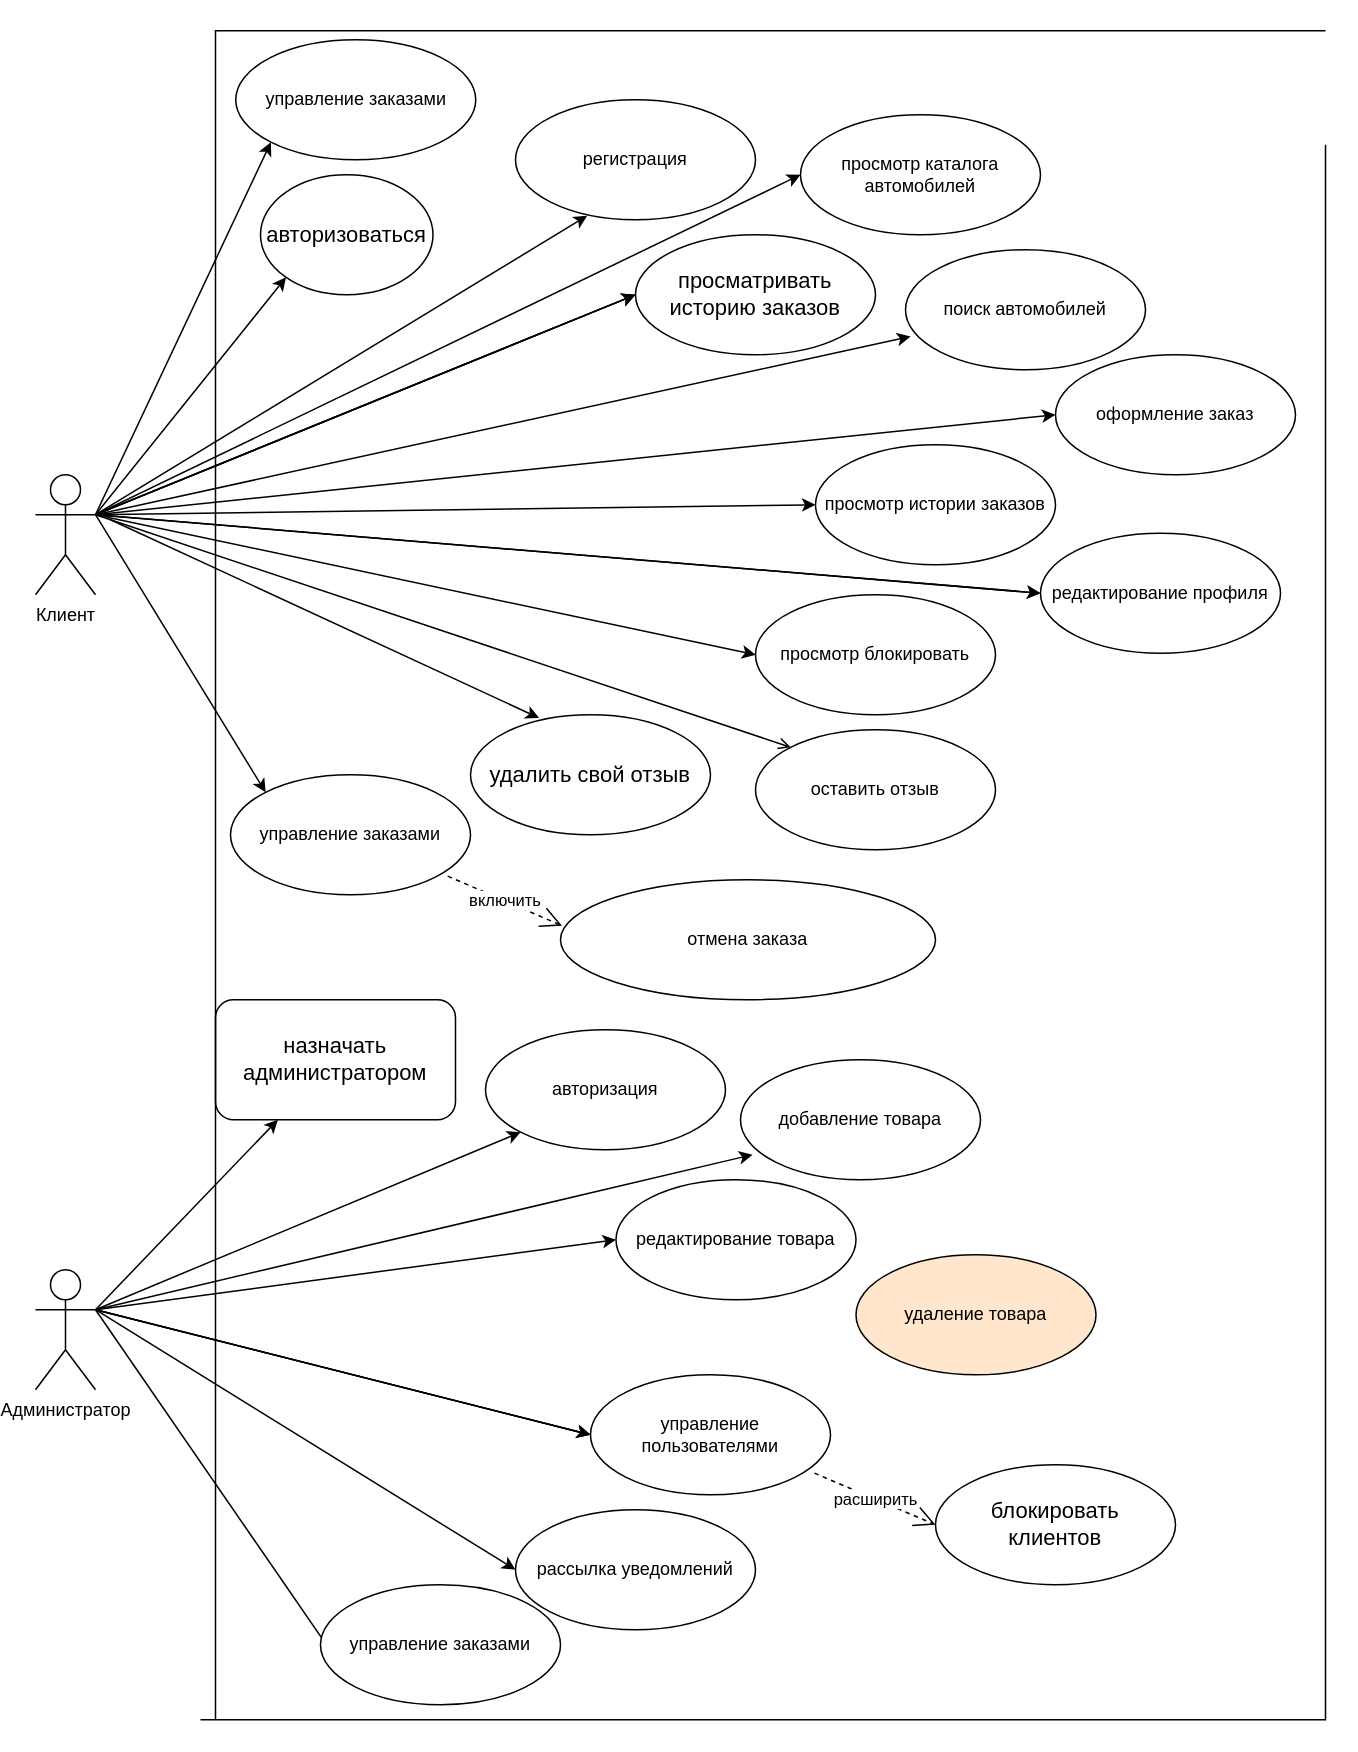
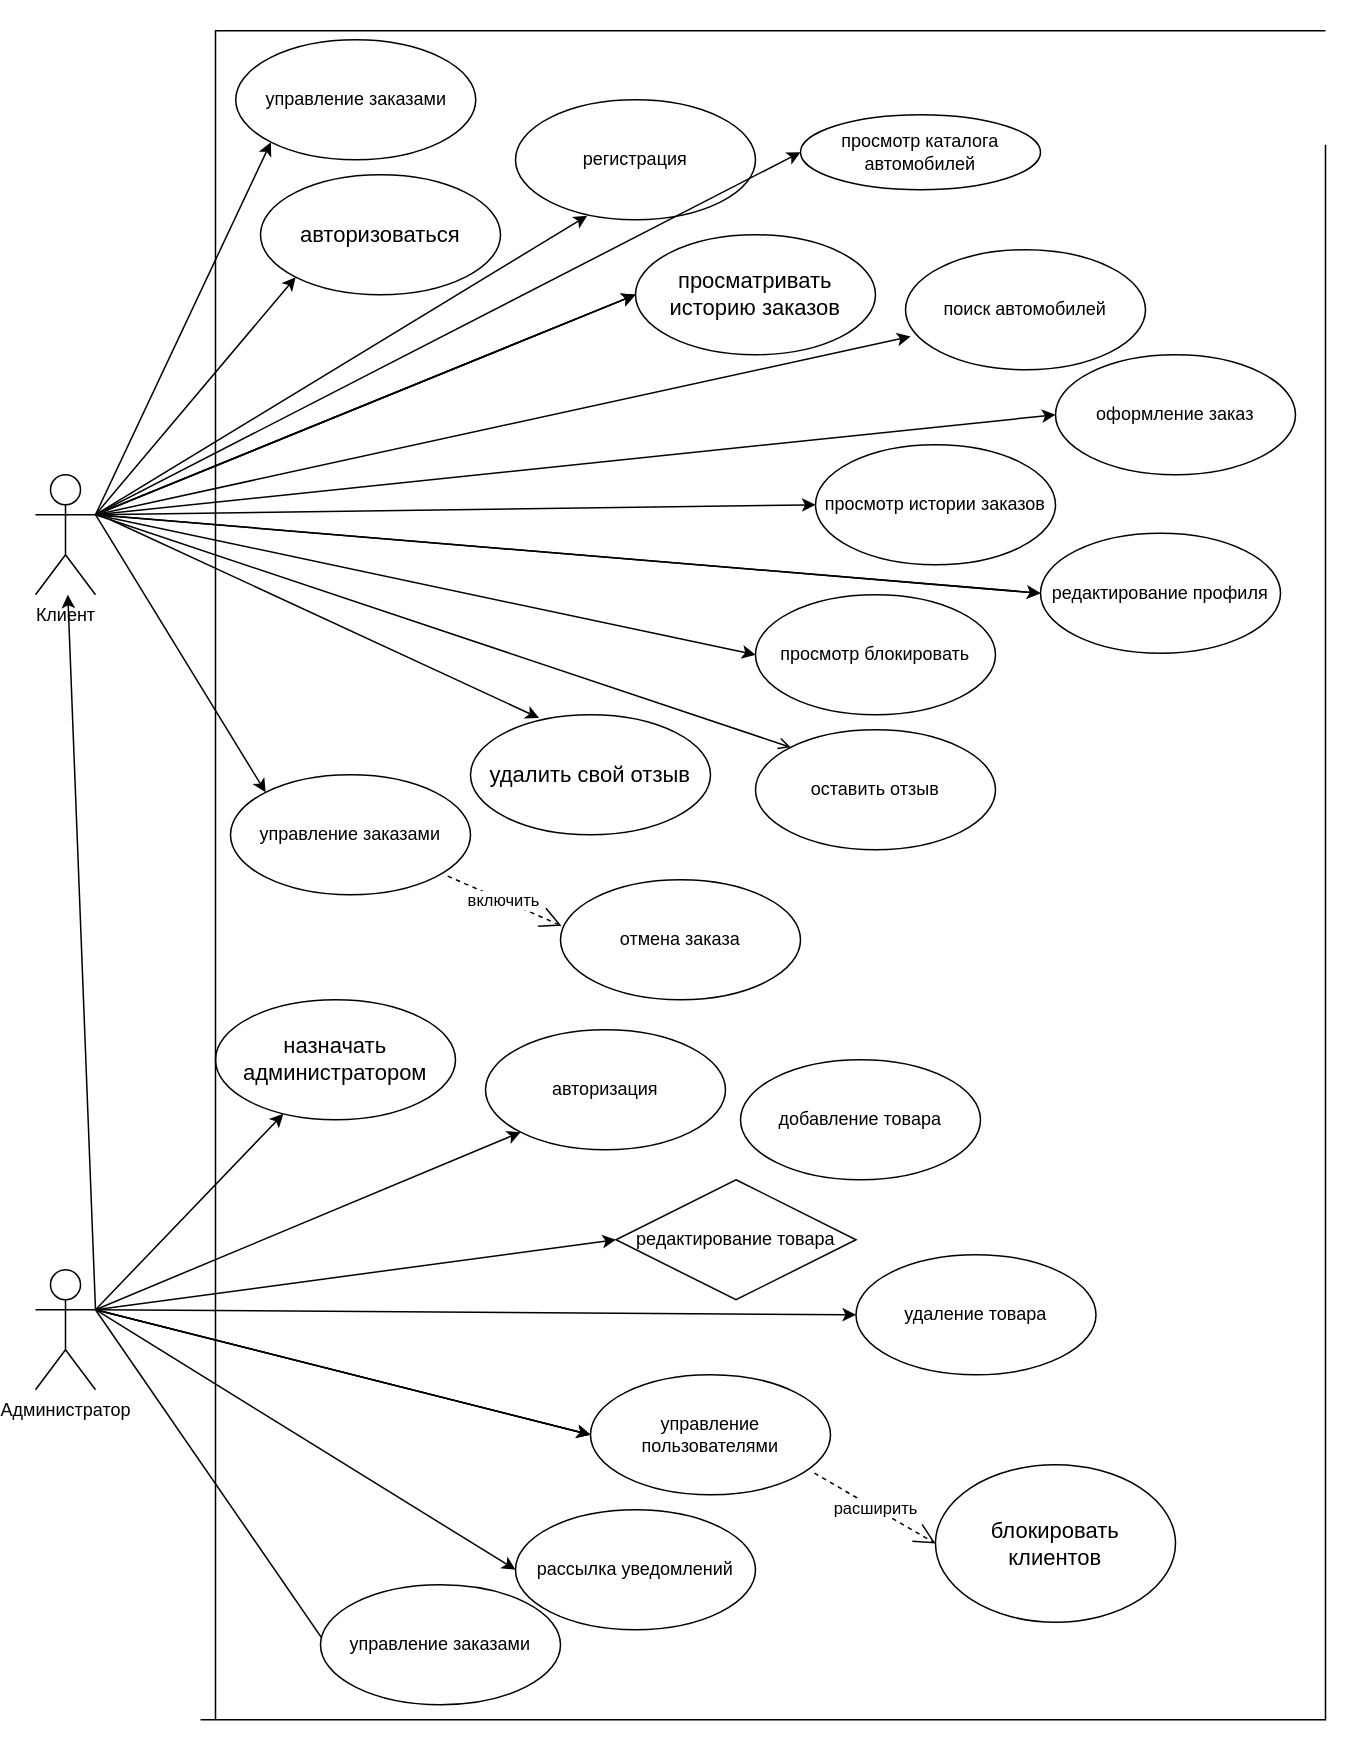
(920, 175) -> (920, 152)
(347, 235) -> (380, 235)
(748, 940) -> (680, 940)
(335, 1060) -> (335, 1060)
(425, 1232) -> (82, 955)
(736, 1240) -> (736, 1240)
none -> (475, 1312)
(976, 1315) -> (976, 1315)
(1055, 1525) -> (1055, 1544)
